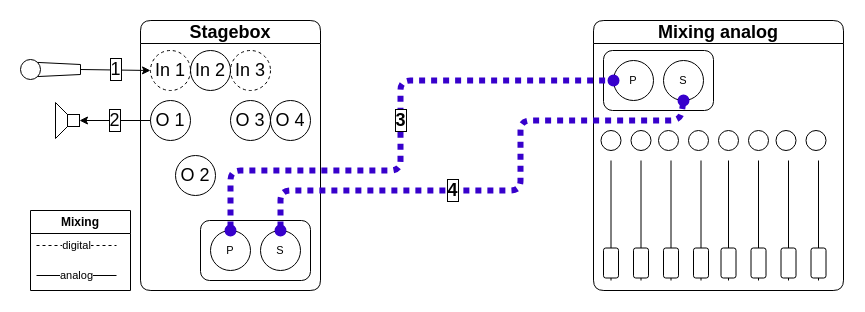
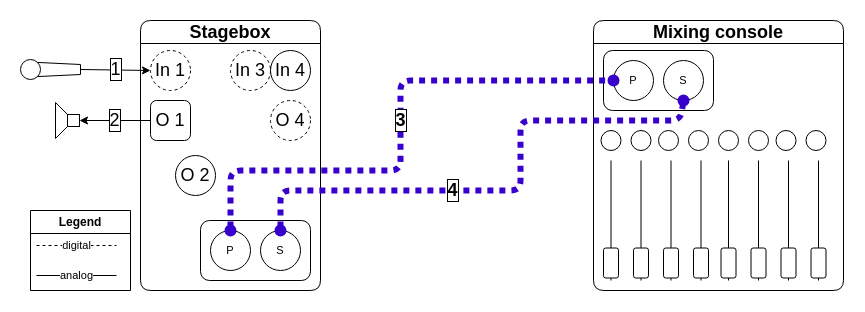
(719, 33) -> (719, 33)
(211, 71) -> none
none -> (291, 71)
(171, 121) -> (171, 121)
(251, 121) -> none
(291, 121) -> (291, 121)
(81, 223) -> (81, 223)
